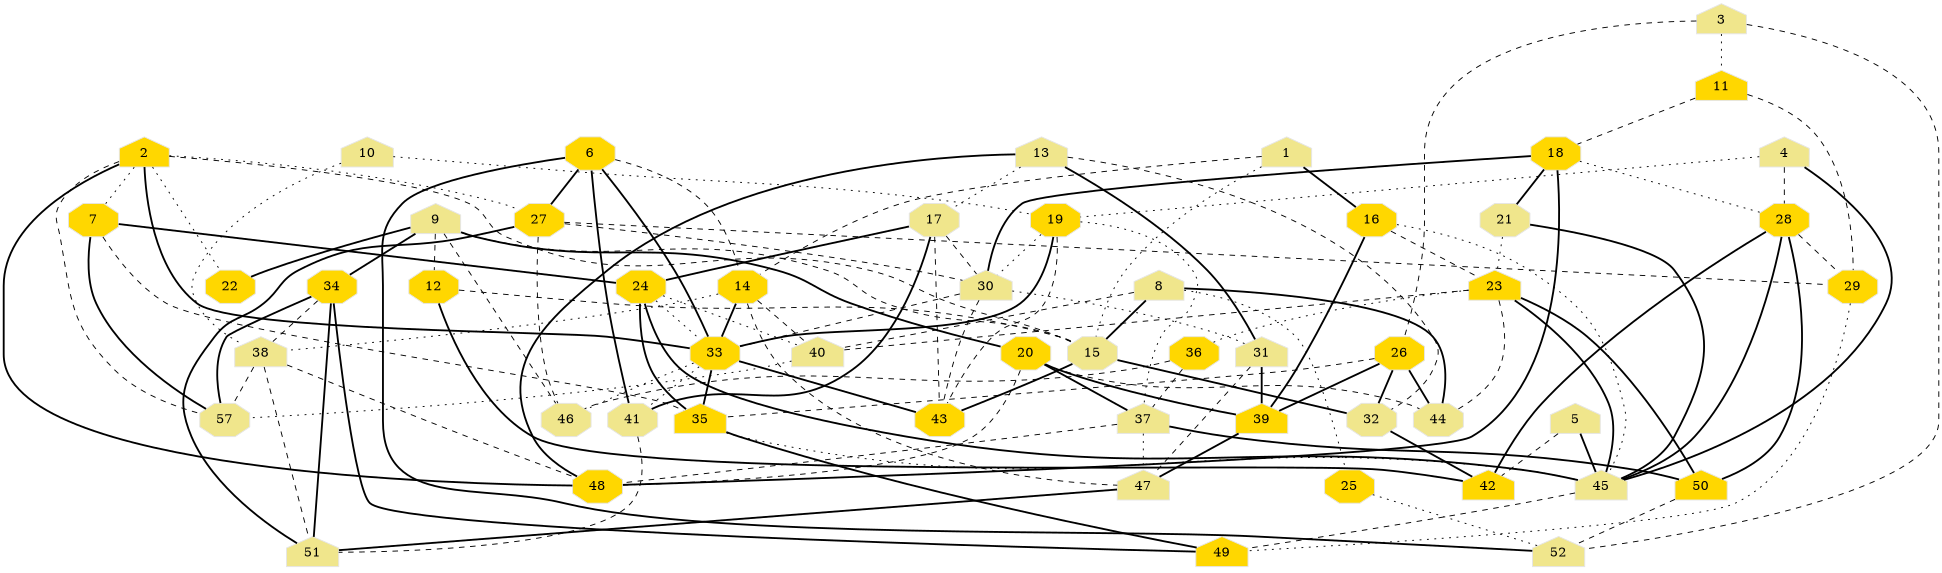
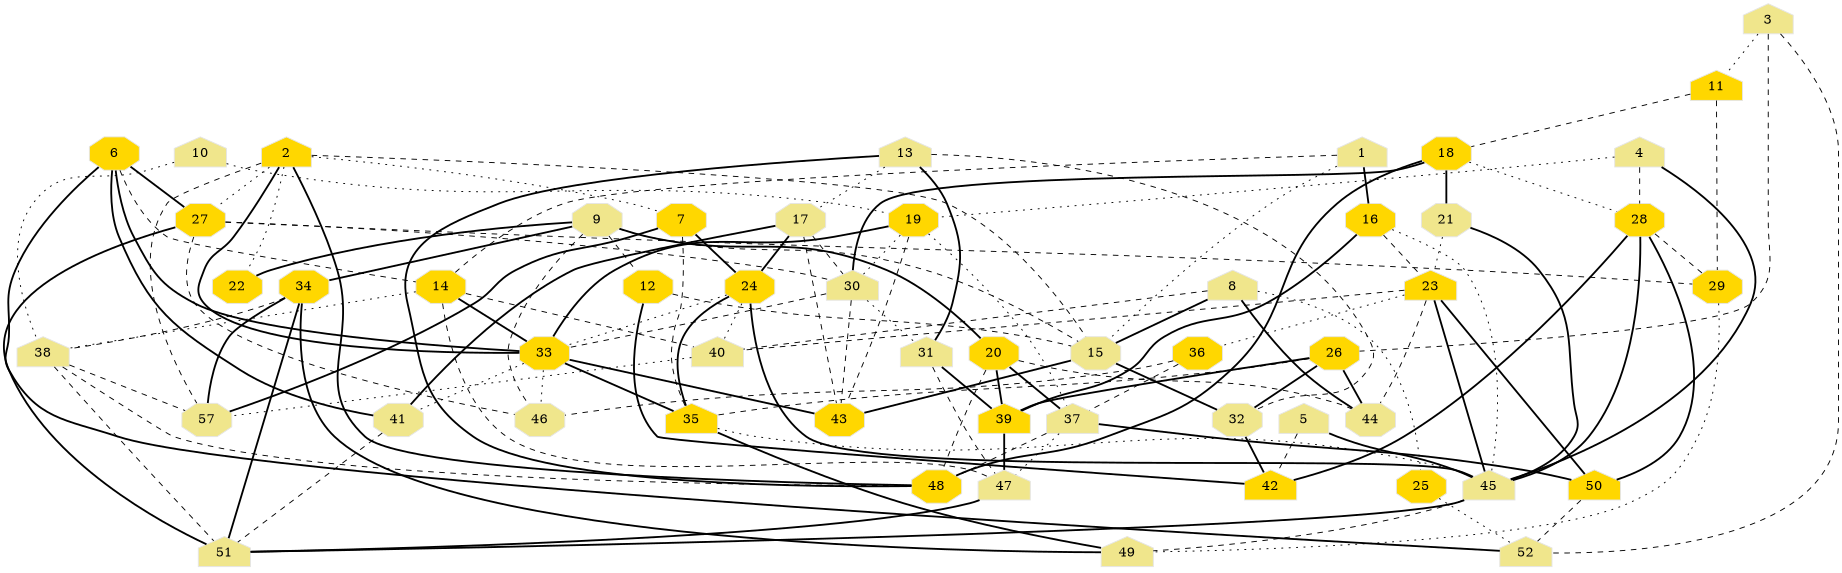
(436, 220) -> (597, 220)
none -> (858, 538)
(1222, 553) -> (1127, 553)
